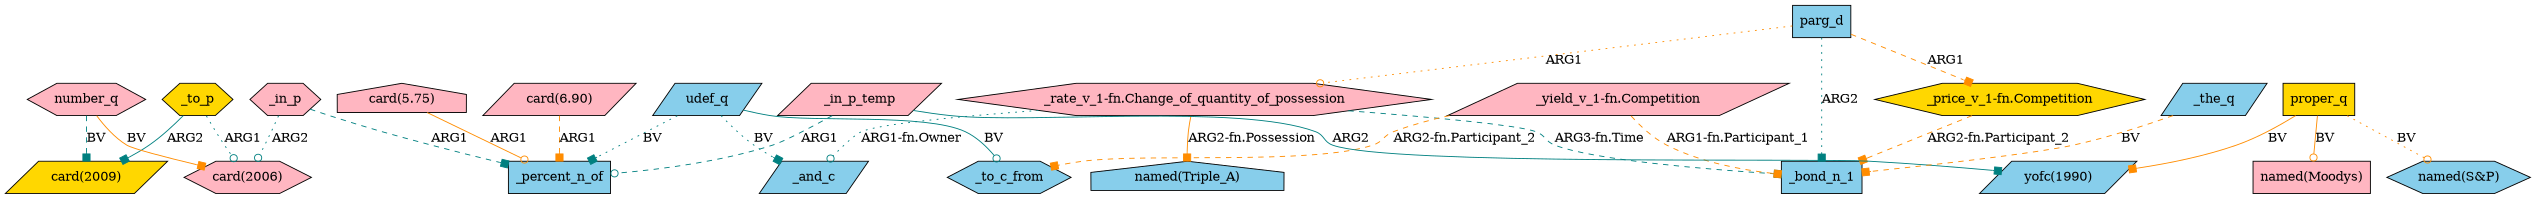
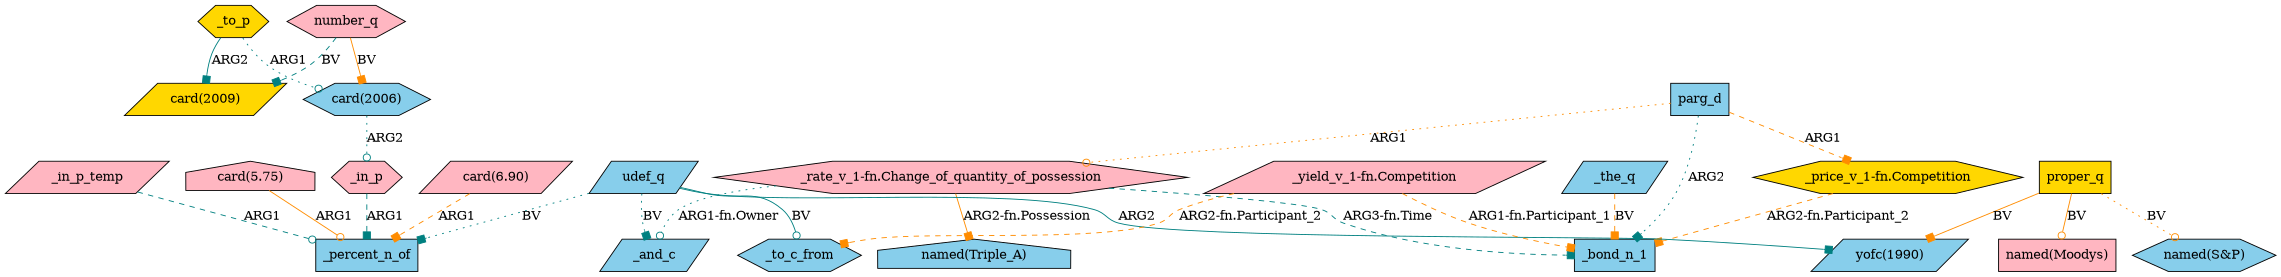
(270, 135) -> (367, 135)
(1449, 156) -> (1249, 233)
(248, 177) -> (367, 99)
